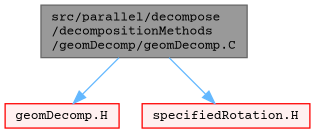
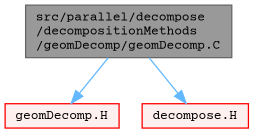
(226, 116) -> (195, 116)
